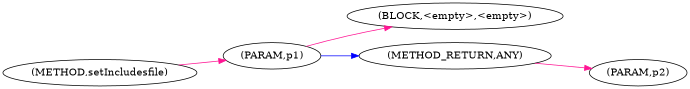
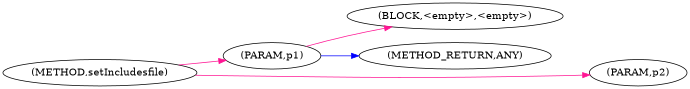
(560, 66) -> (389, 77)
